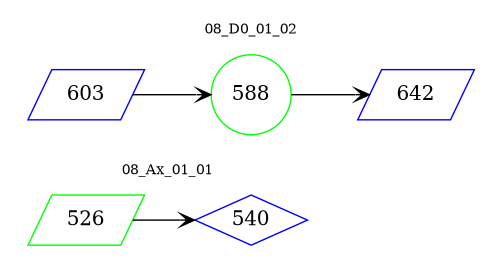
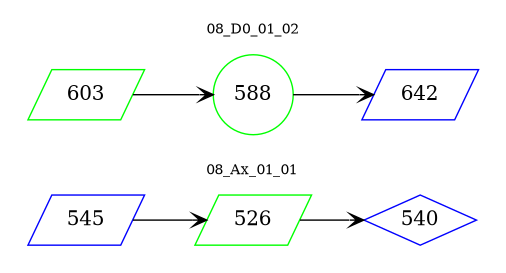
(86, 95) -> (86, 95)
none -> (86, 220)
